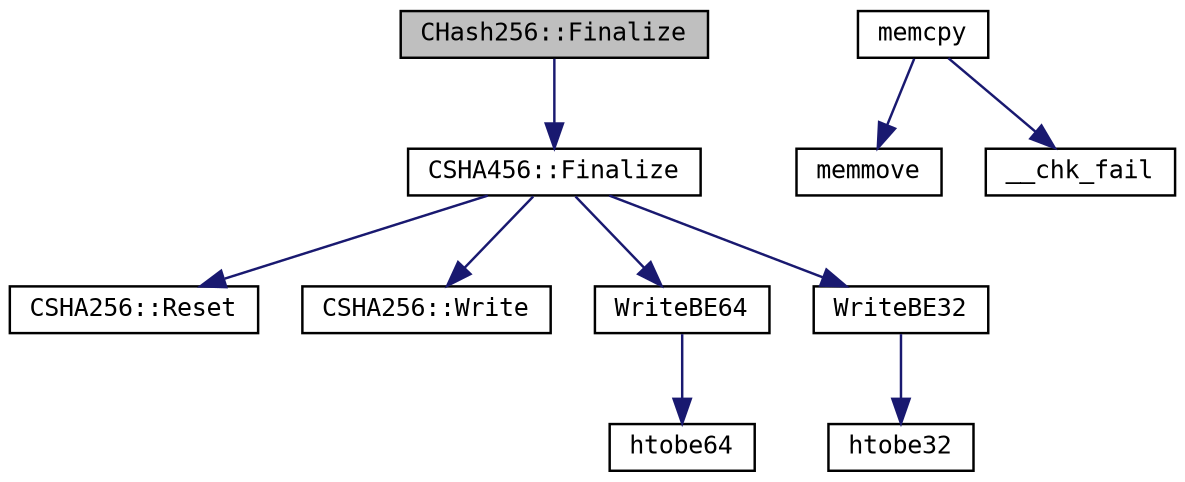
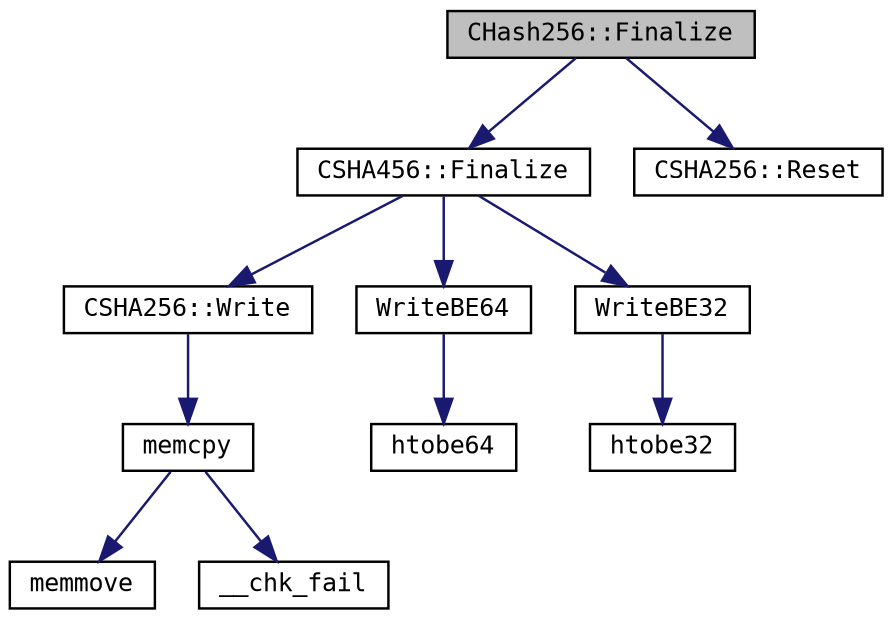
(356, 237) -> (670, 95)
none -> (188, 366)
